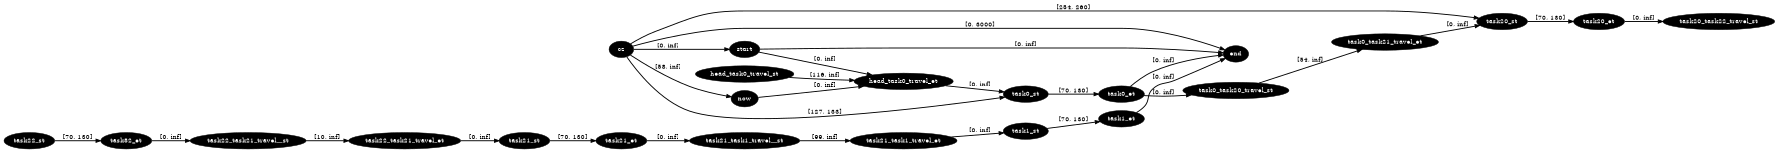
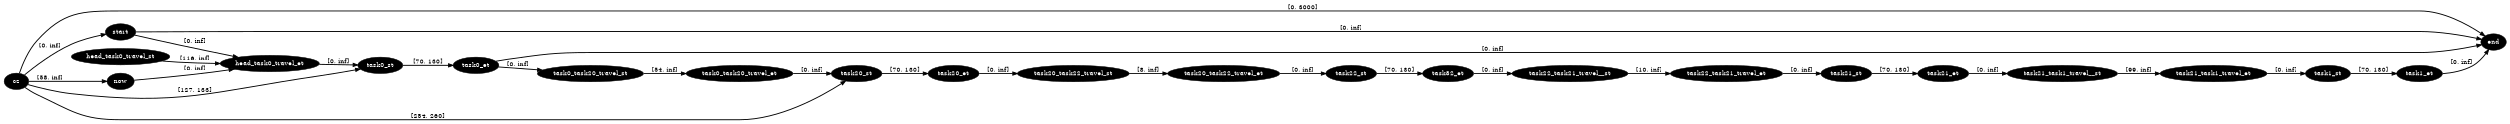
(1385, 42) -> (740, 74)
none -> (1224, 74)
